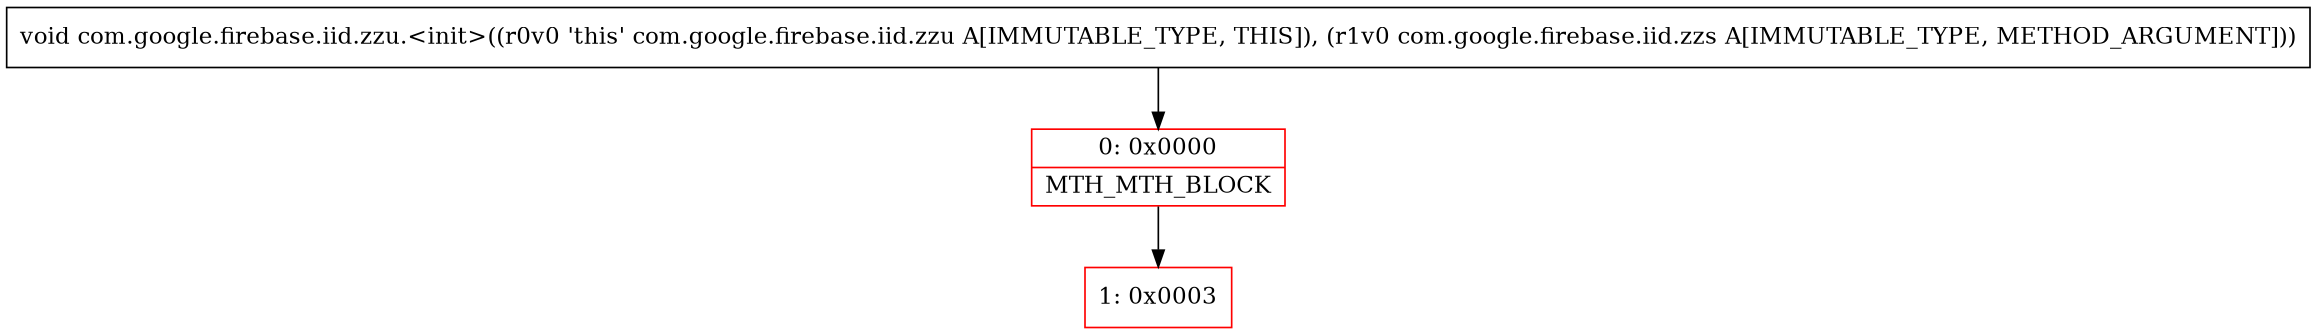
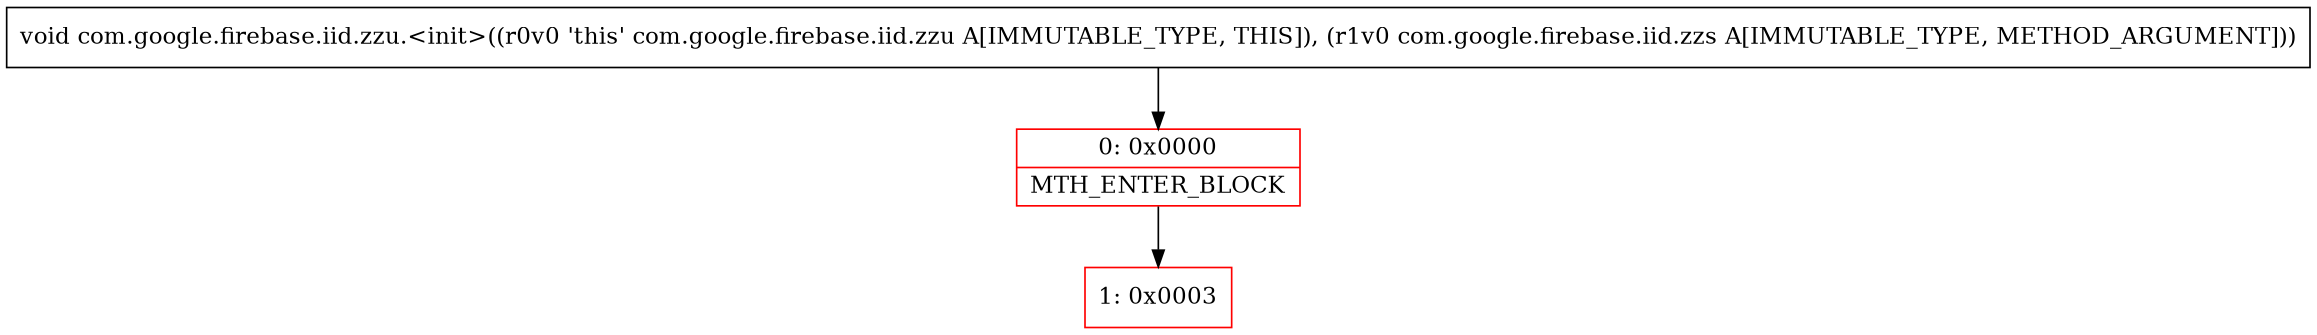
(1158, 186) -> (1158, 186)
